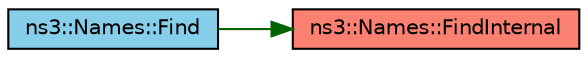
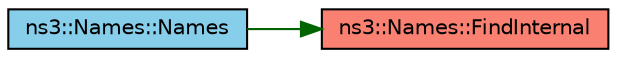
(113, 29) -> (128, 29)
